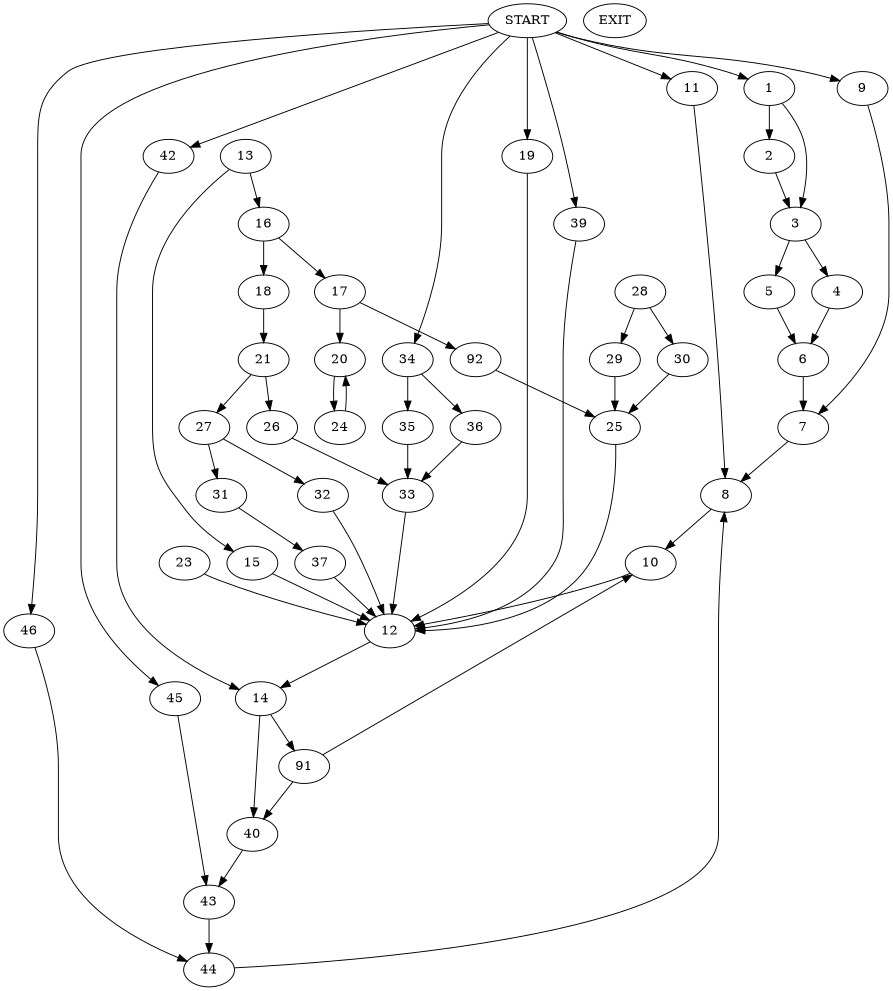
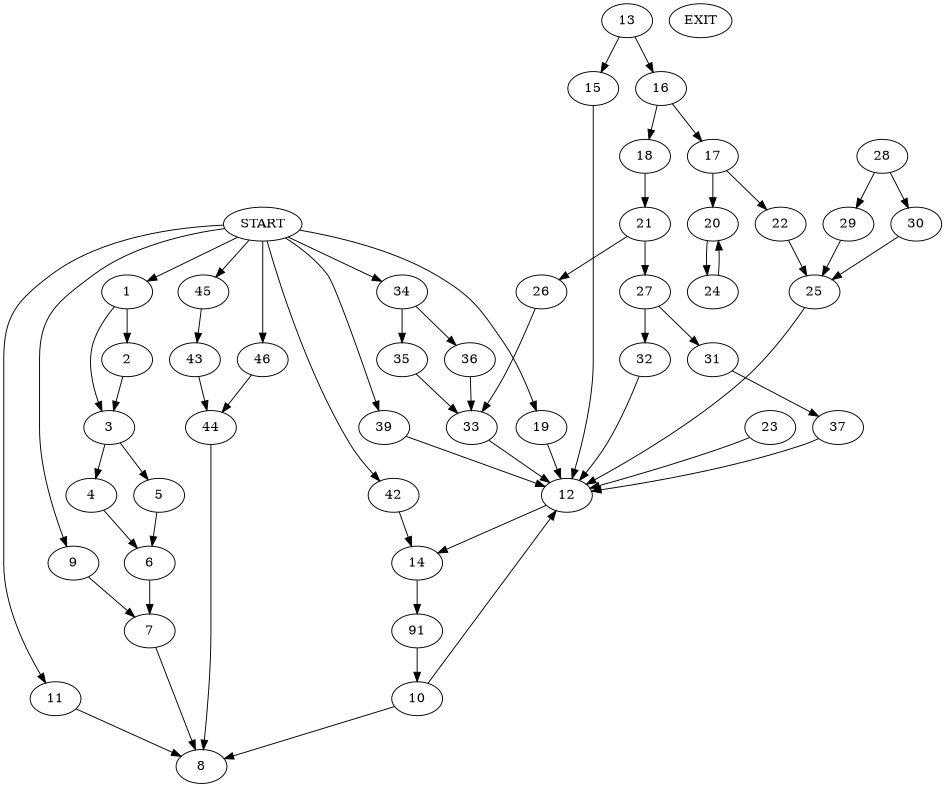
(476, 360) -> (781, 224)
(692, 526) -> (314, 731)
(252, 834) -> none
